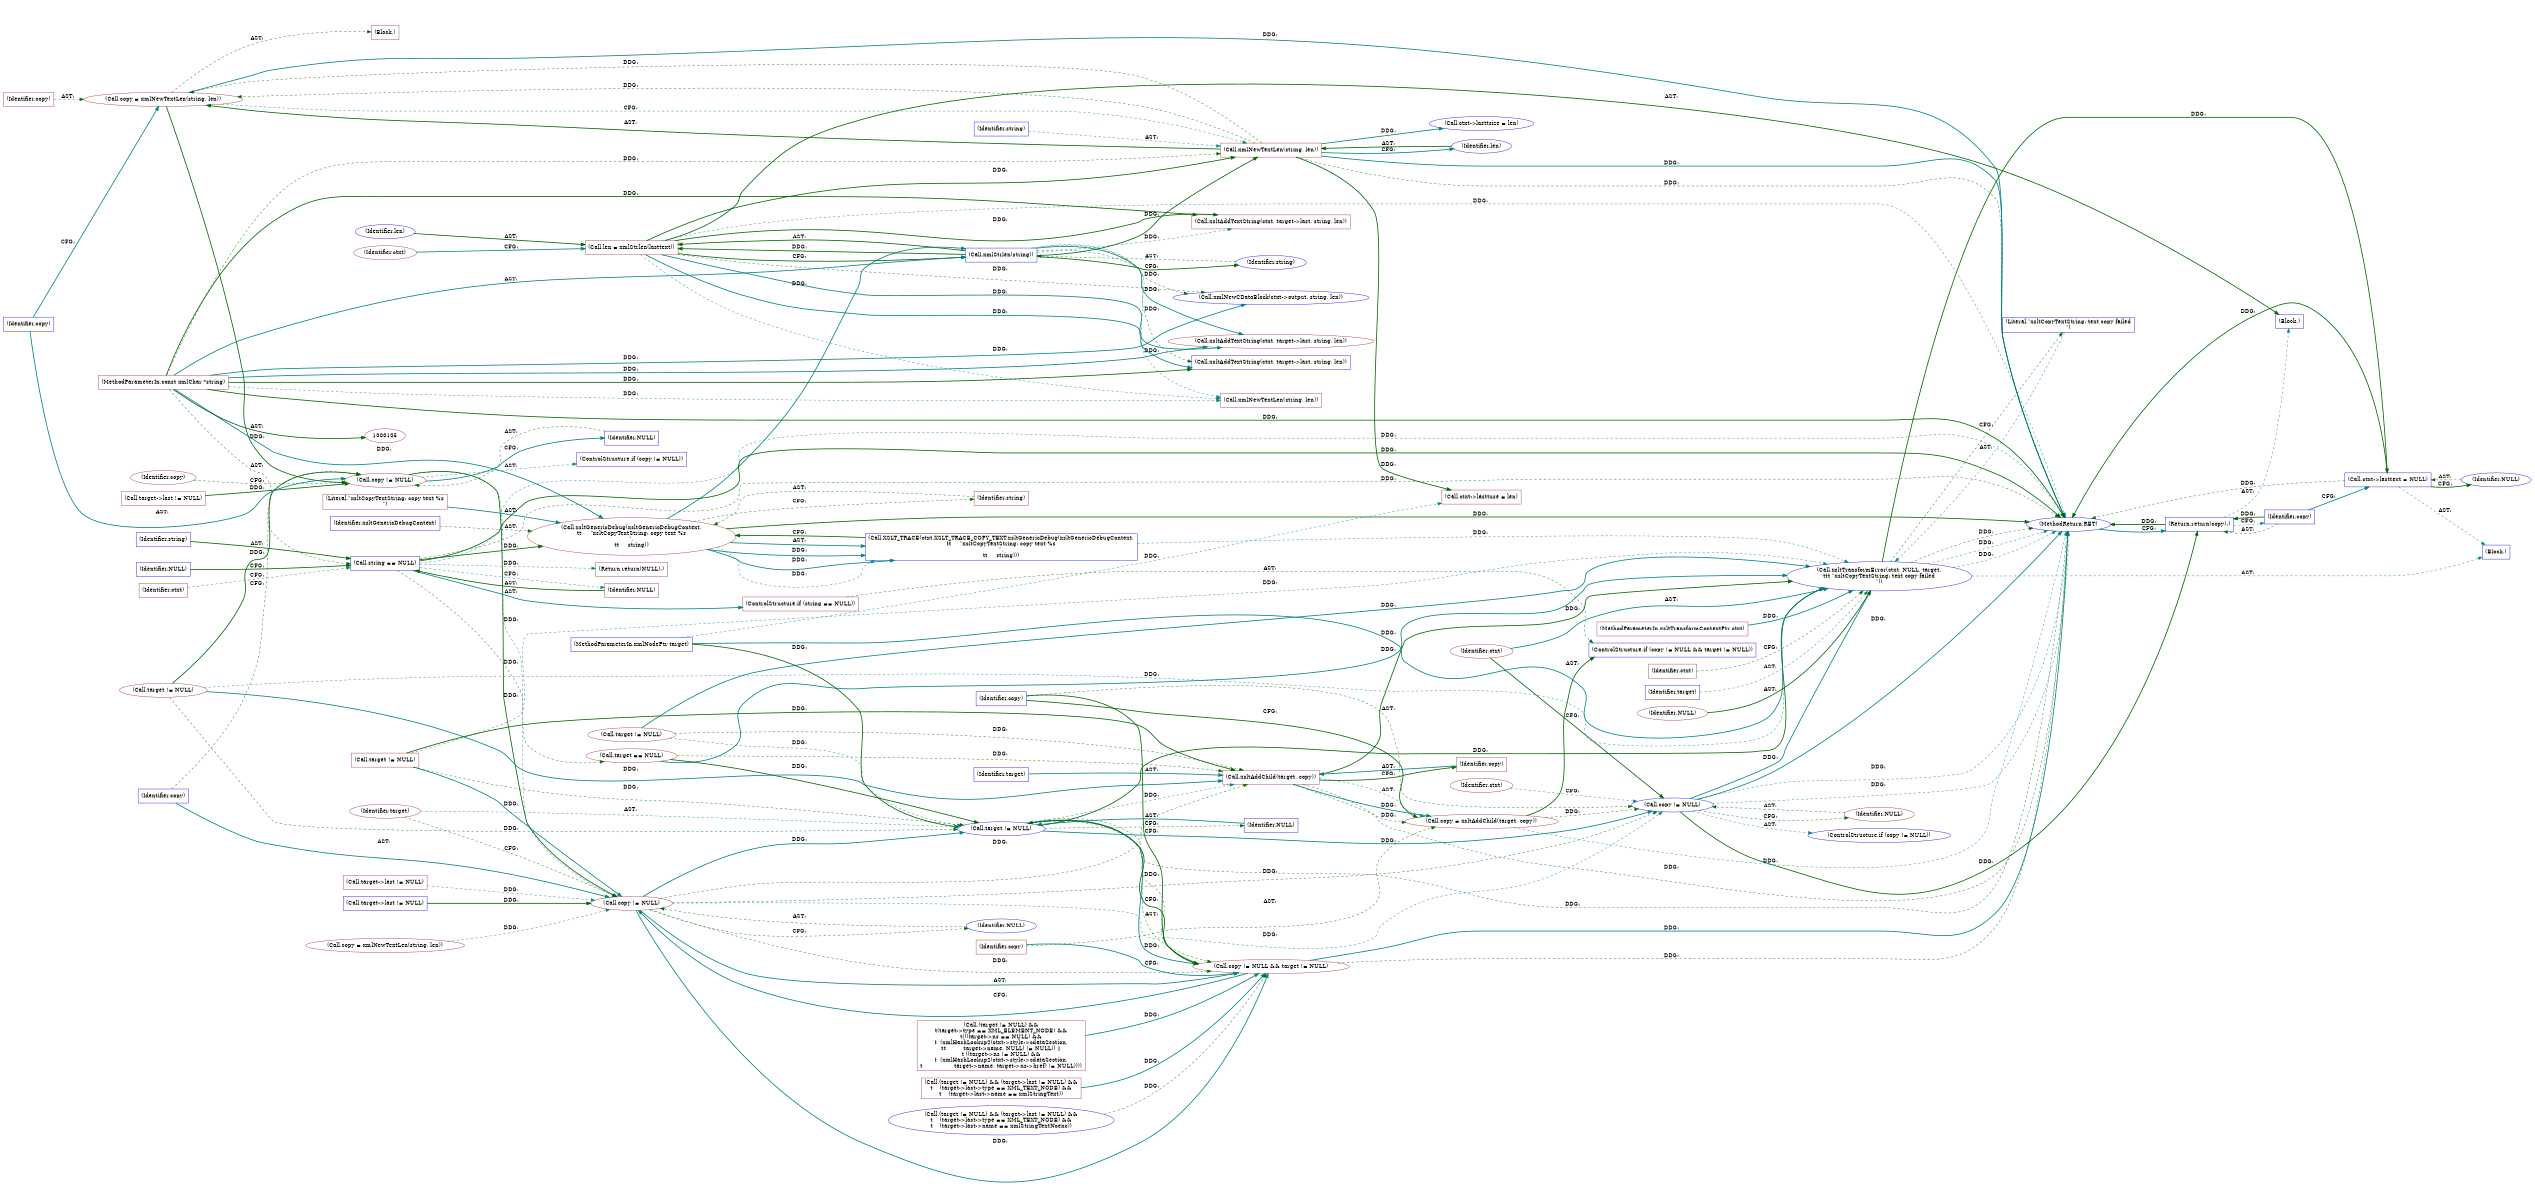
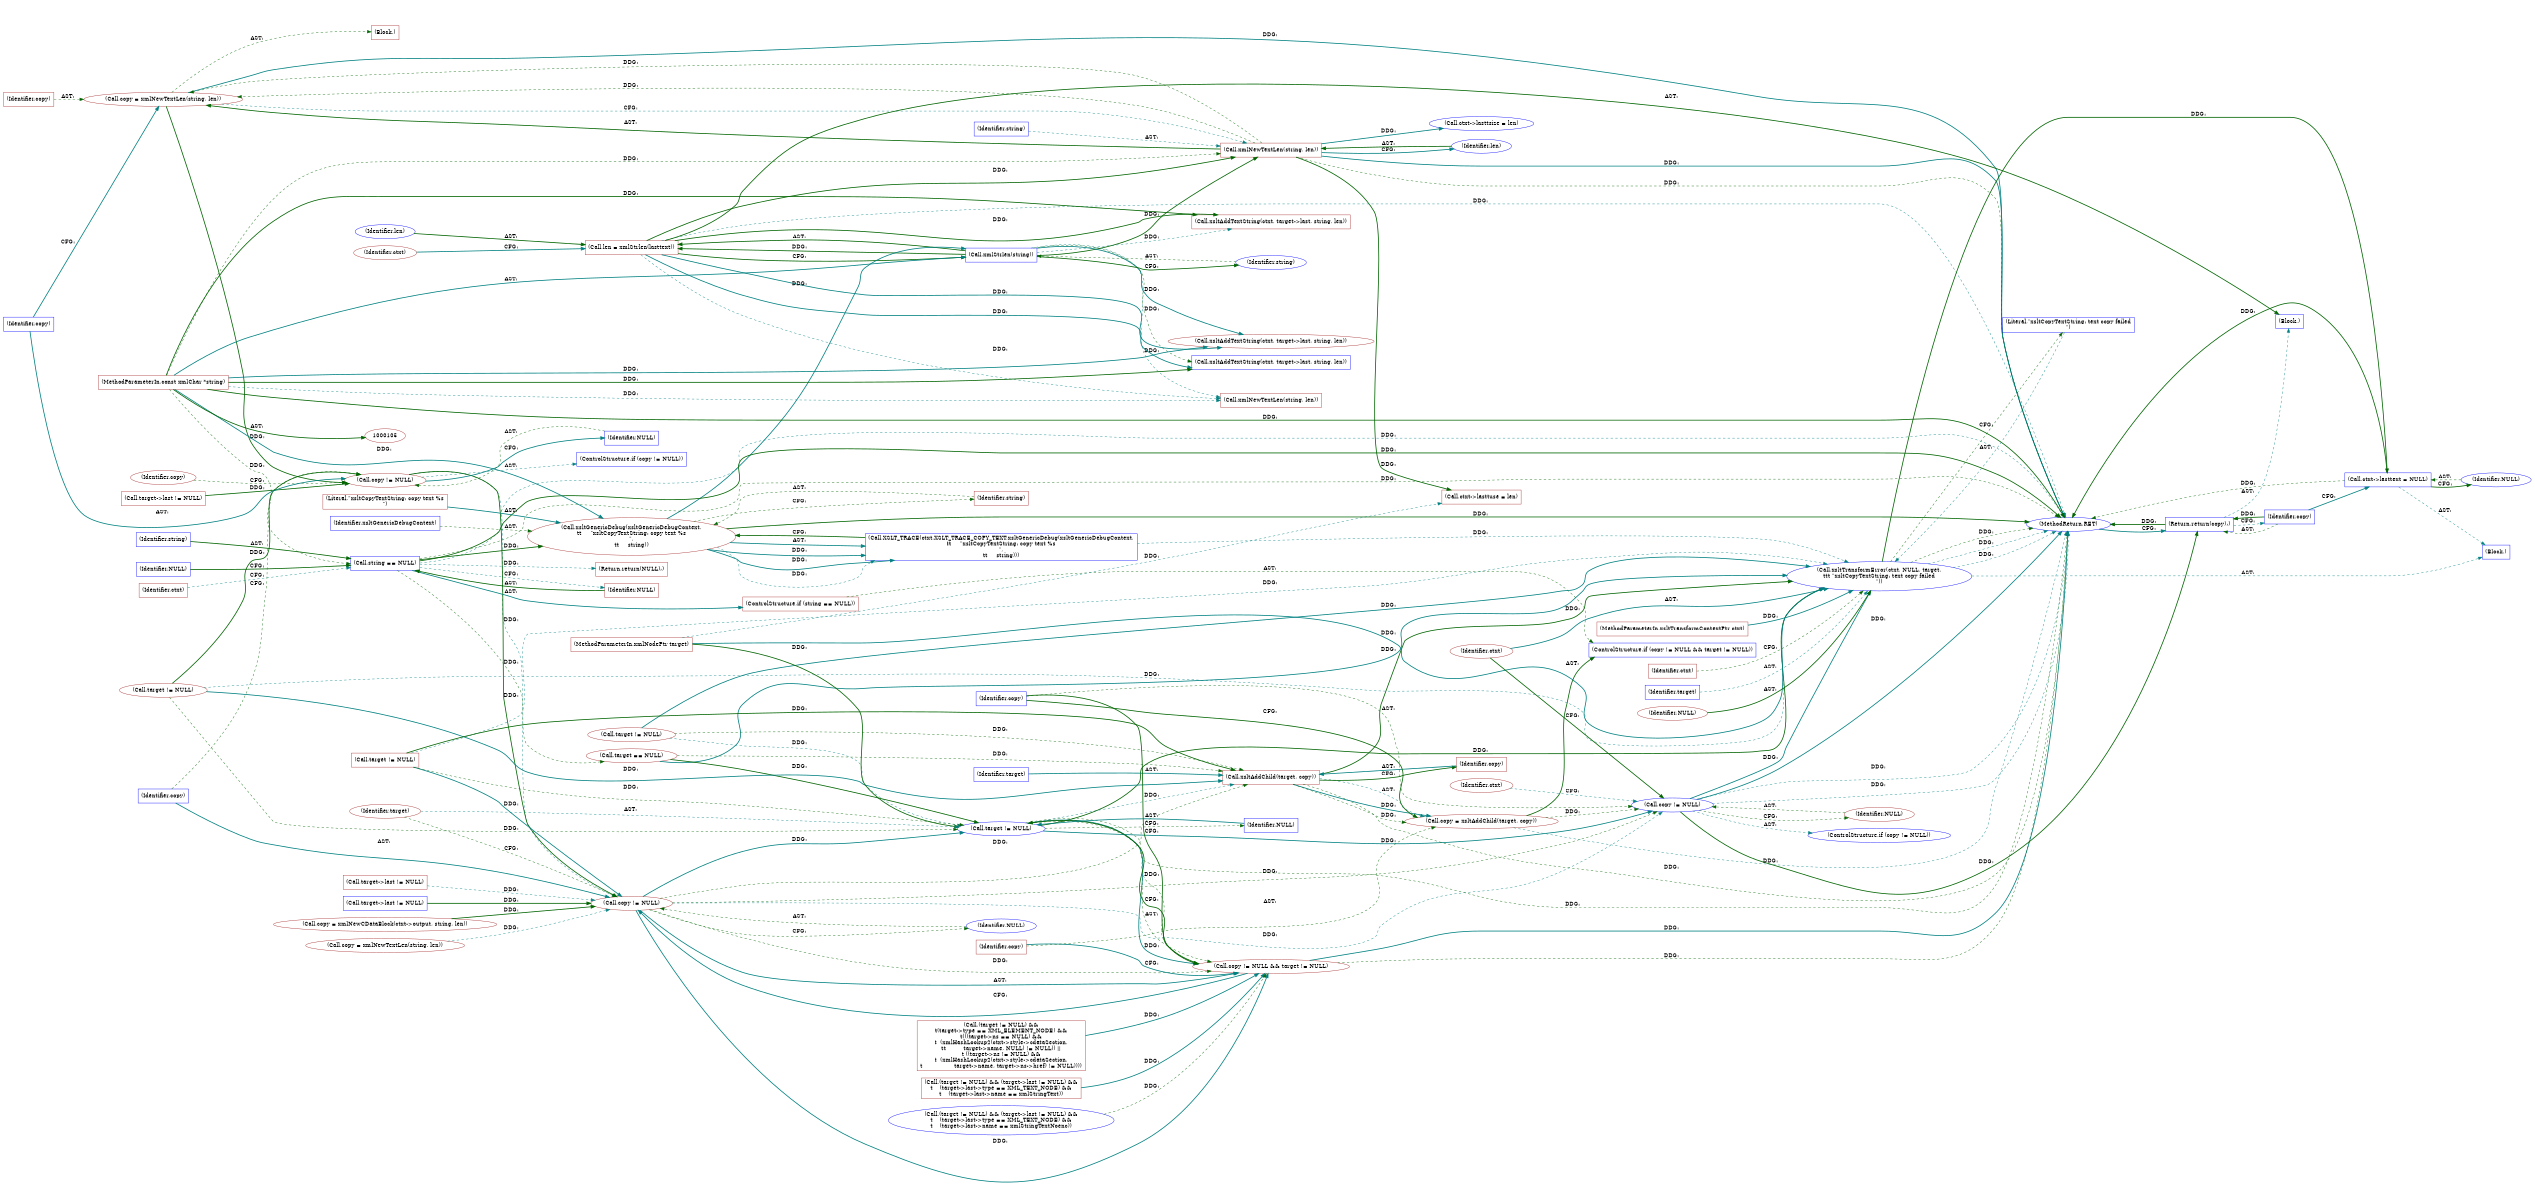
(1271, 298) -> none
(258, 466) -> (258, 466)
(632, 645) -> (632, 645)
none -> (385, 924)
